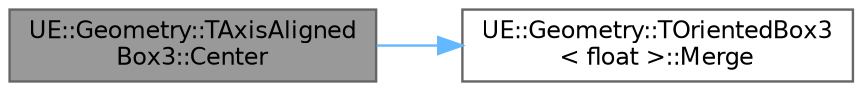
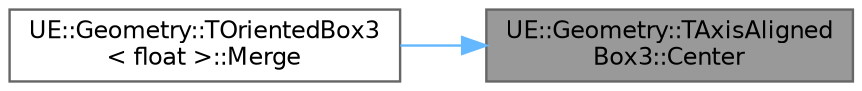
(408, 46) -> (431, 46)
